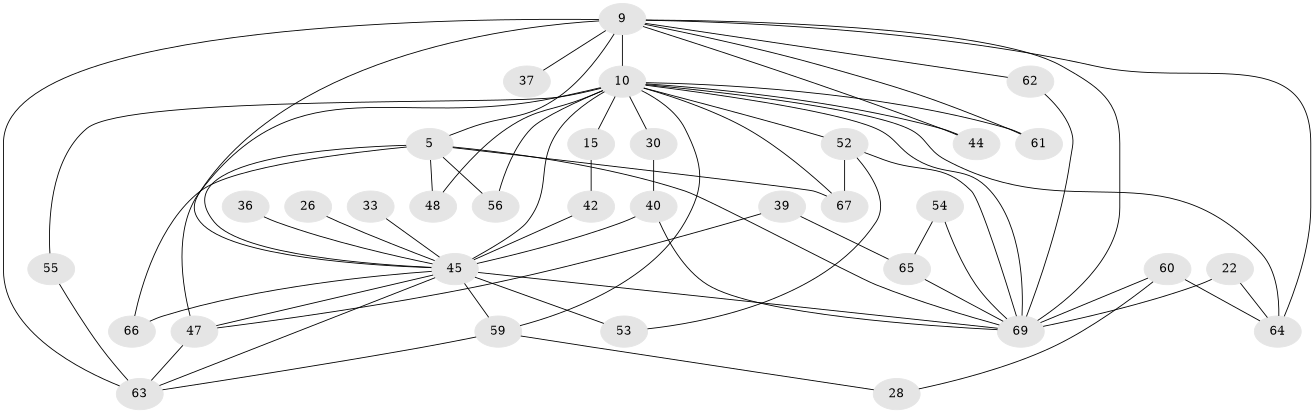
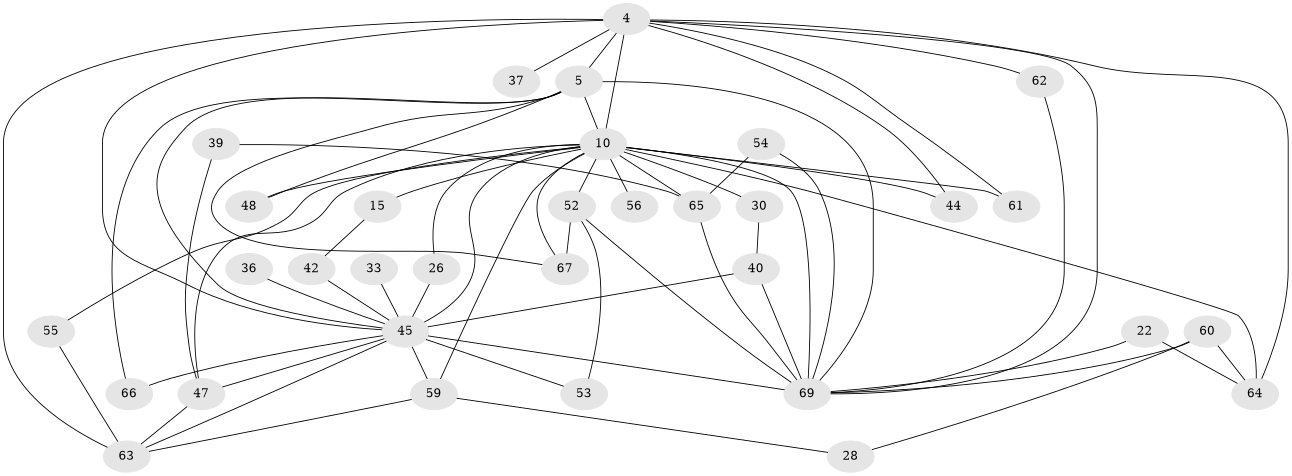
(622, 19) -> (627, 19)
none -> (478, 167)
none -> (650, 175)
(464, 176) -> (591, 113)
